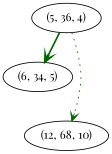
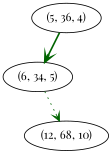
(81, 73) -> (50, 103)
